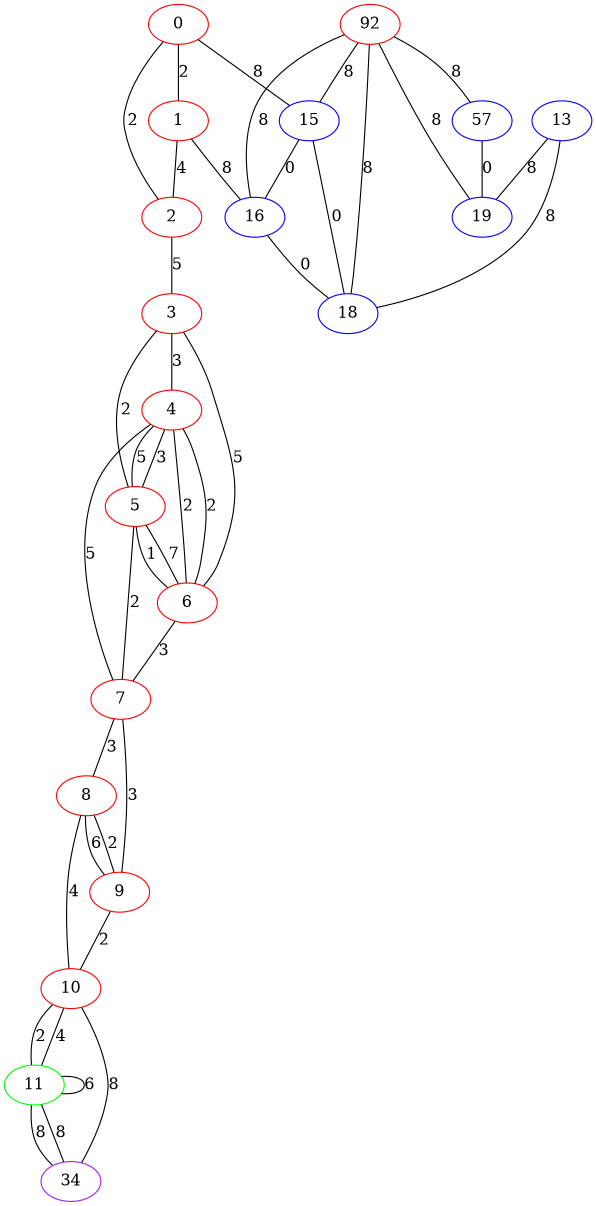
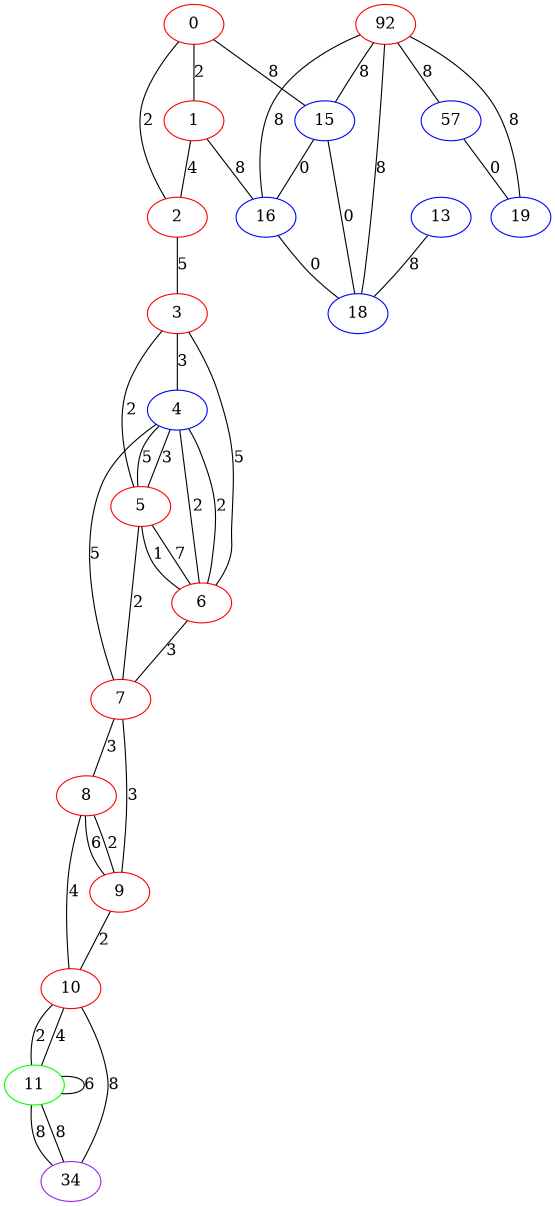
(522, 169) -> none
(172, 410) -> (177, 410)
